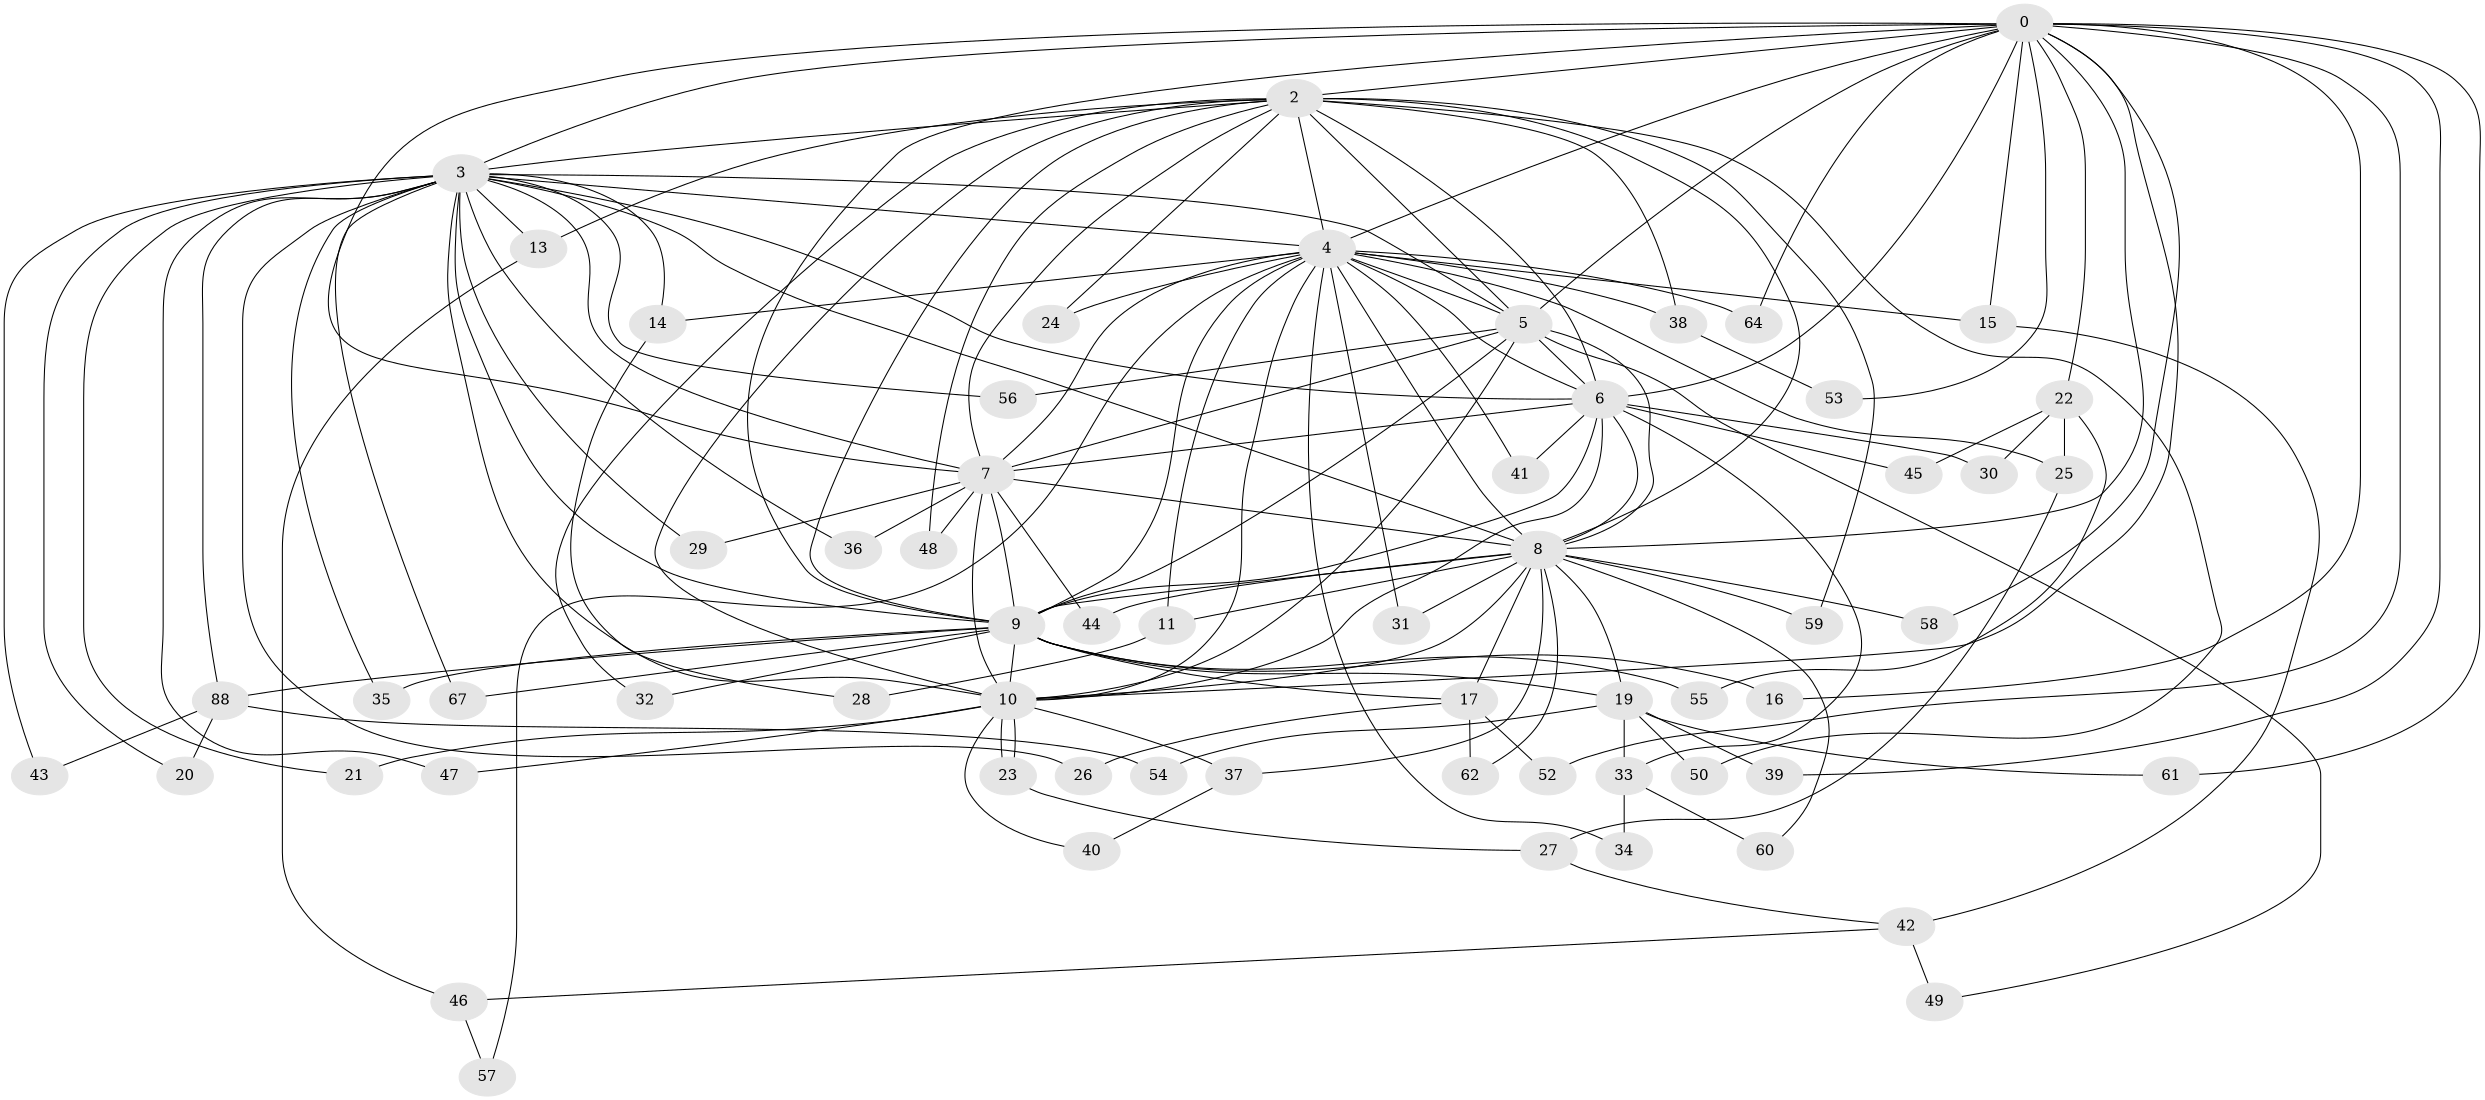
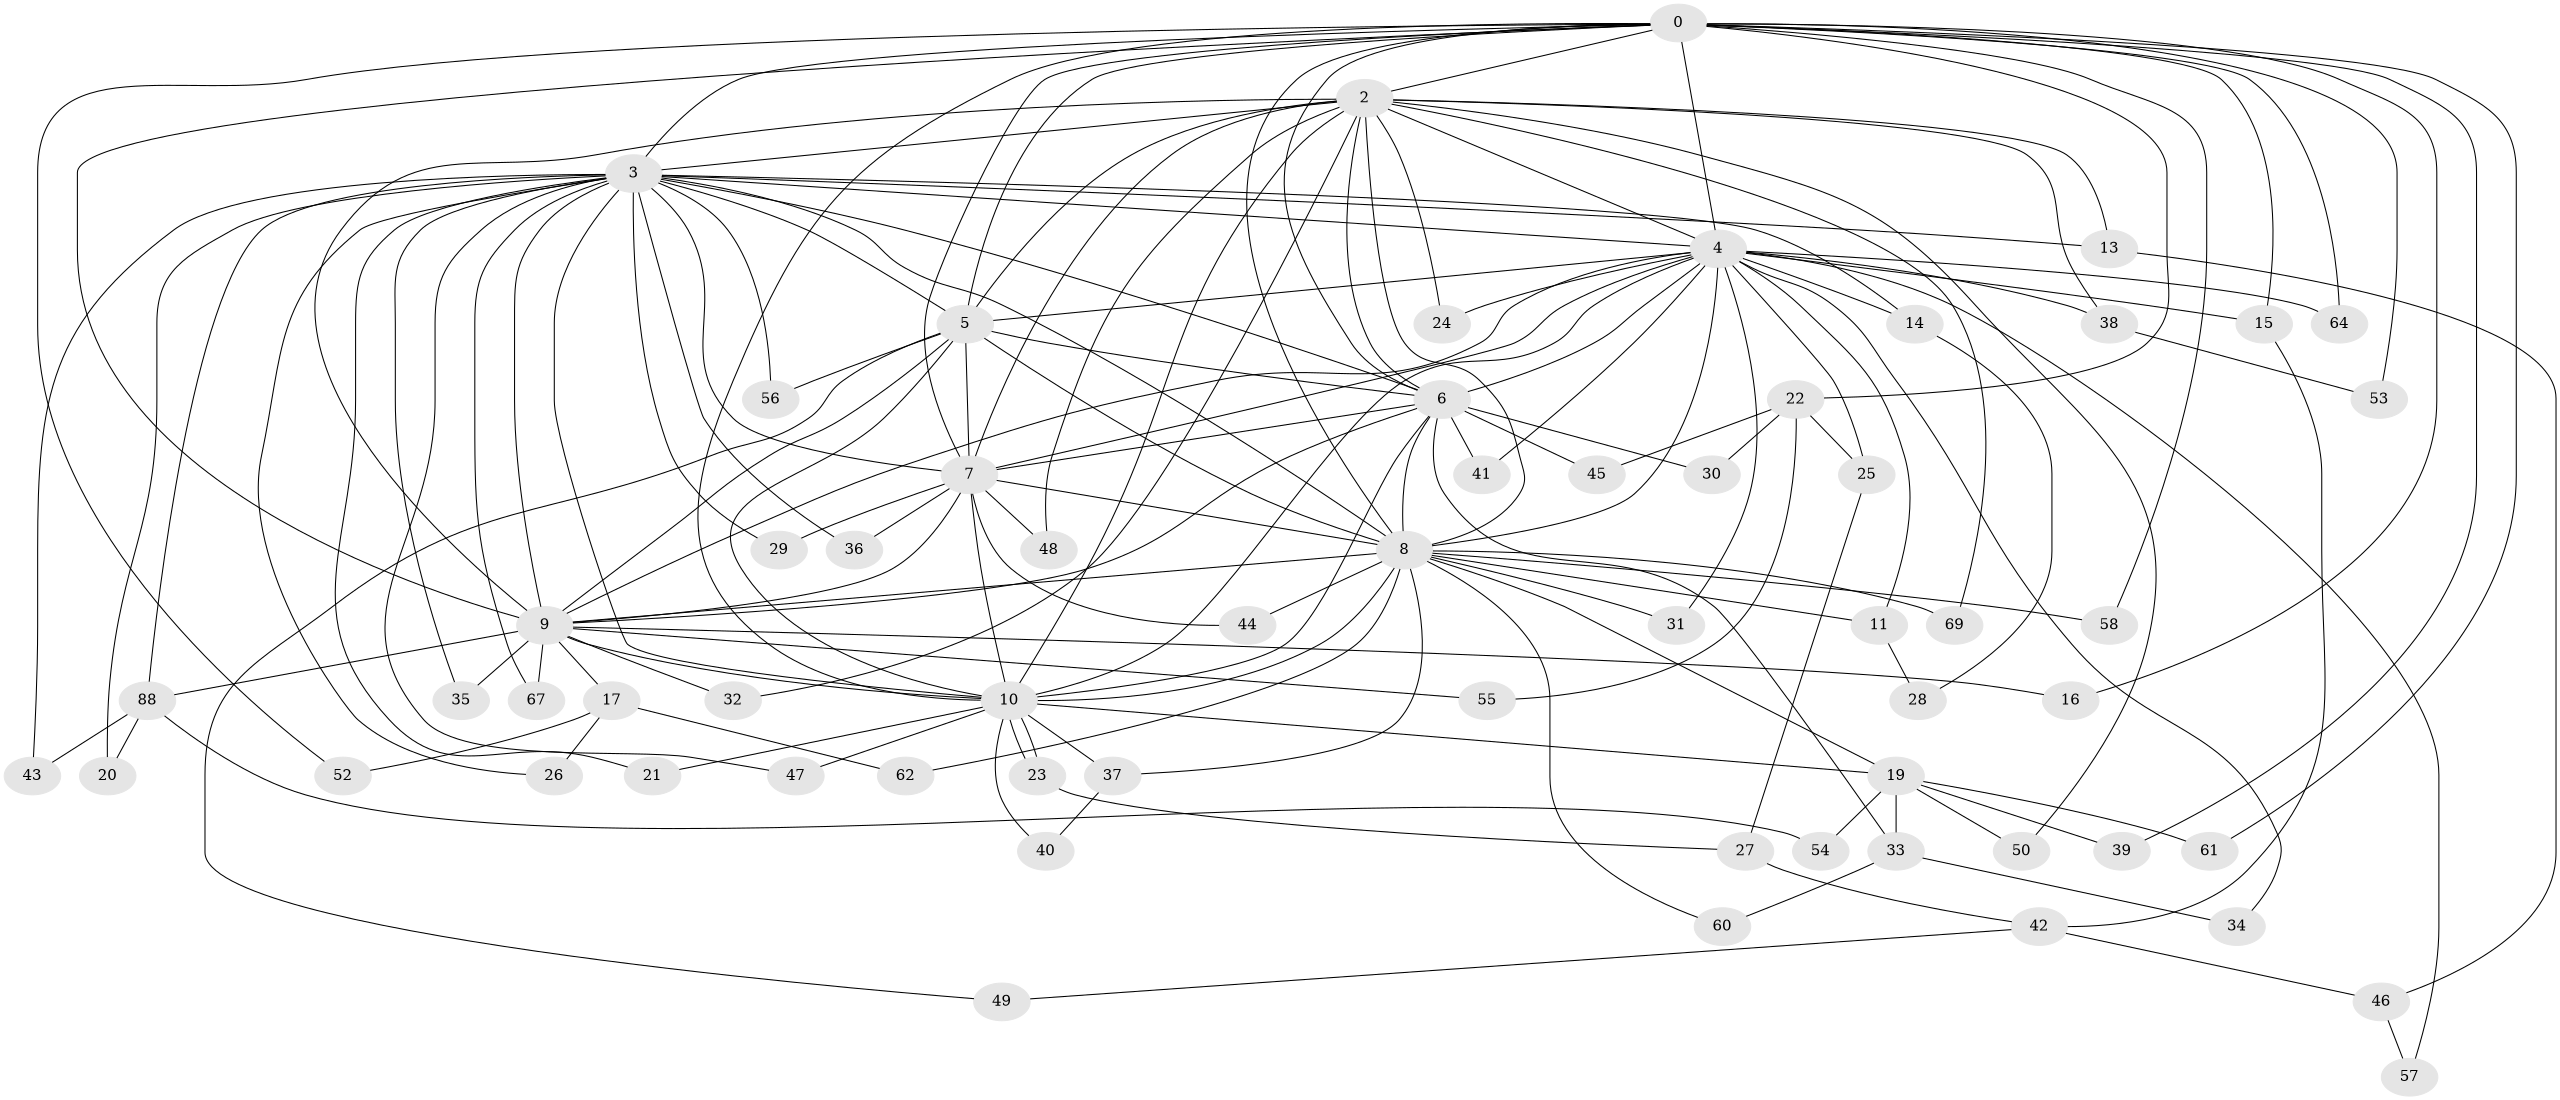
(1504, 625) -> none
(1815, 625) -> (1955, 625)
(1358, 673) -> (1453, 738)
